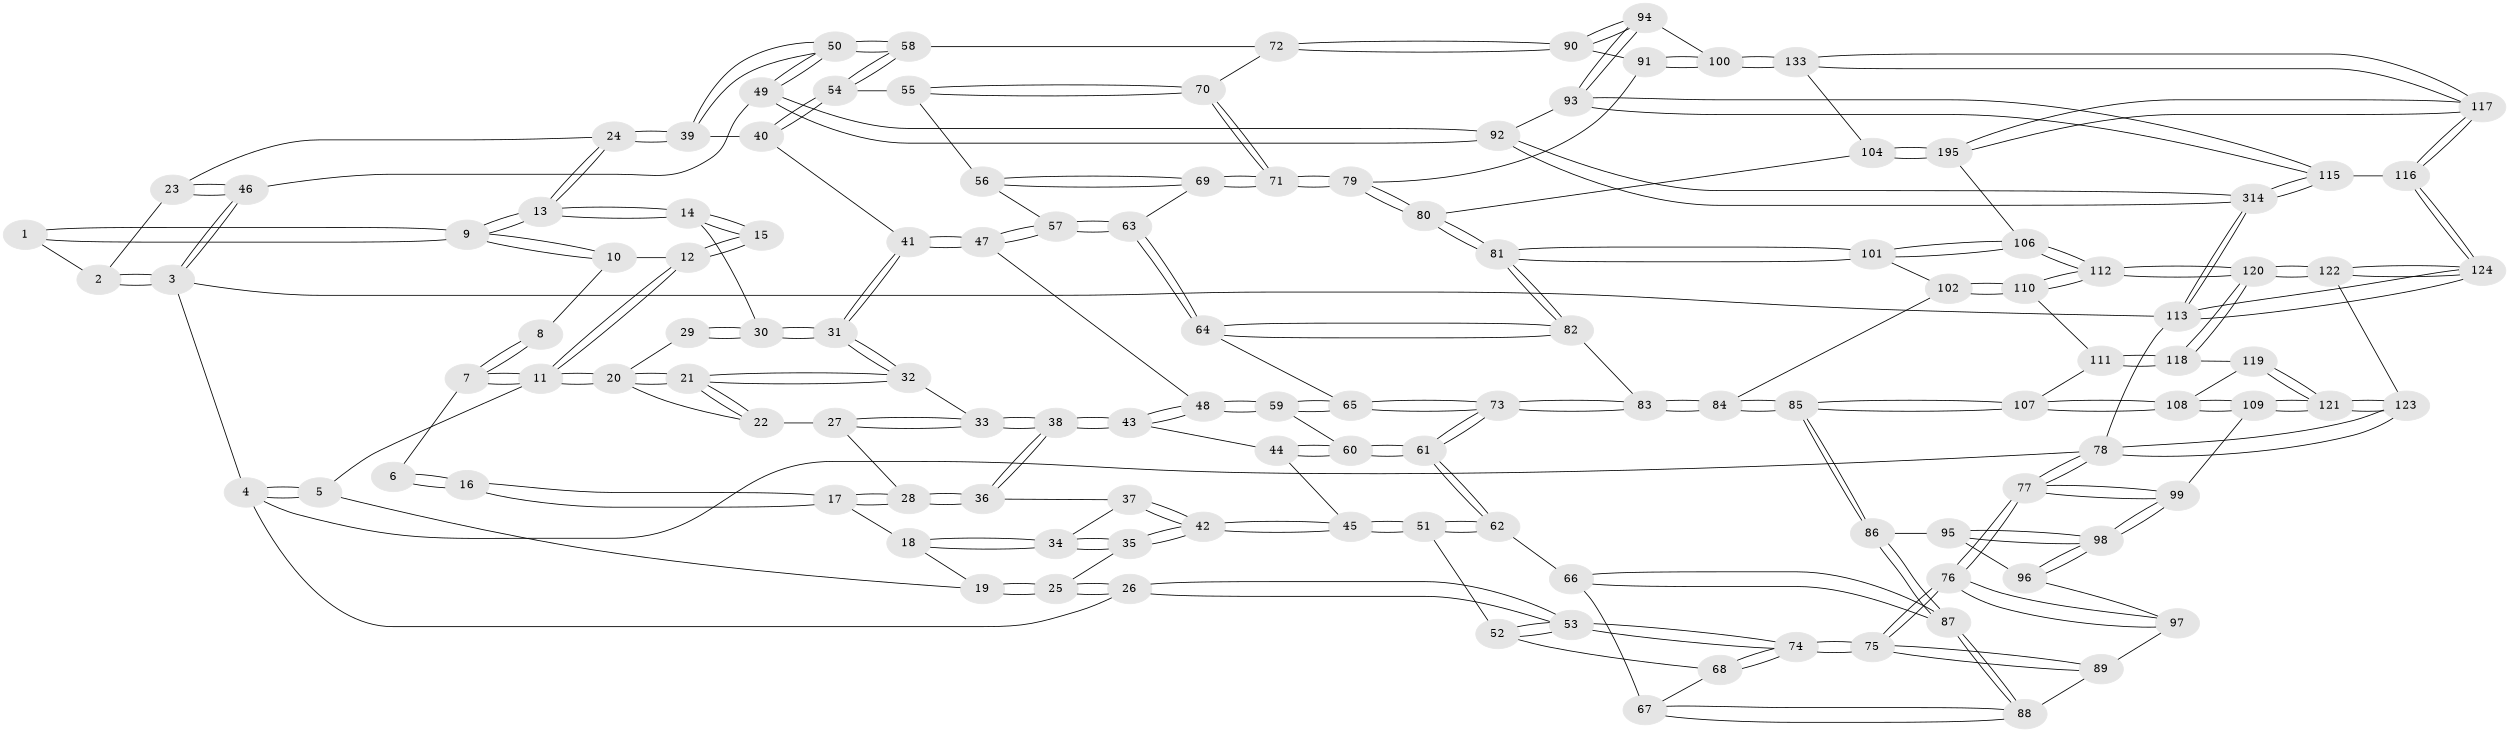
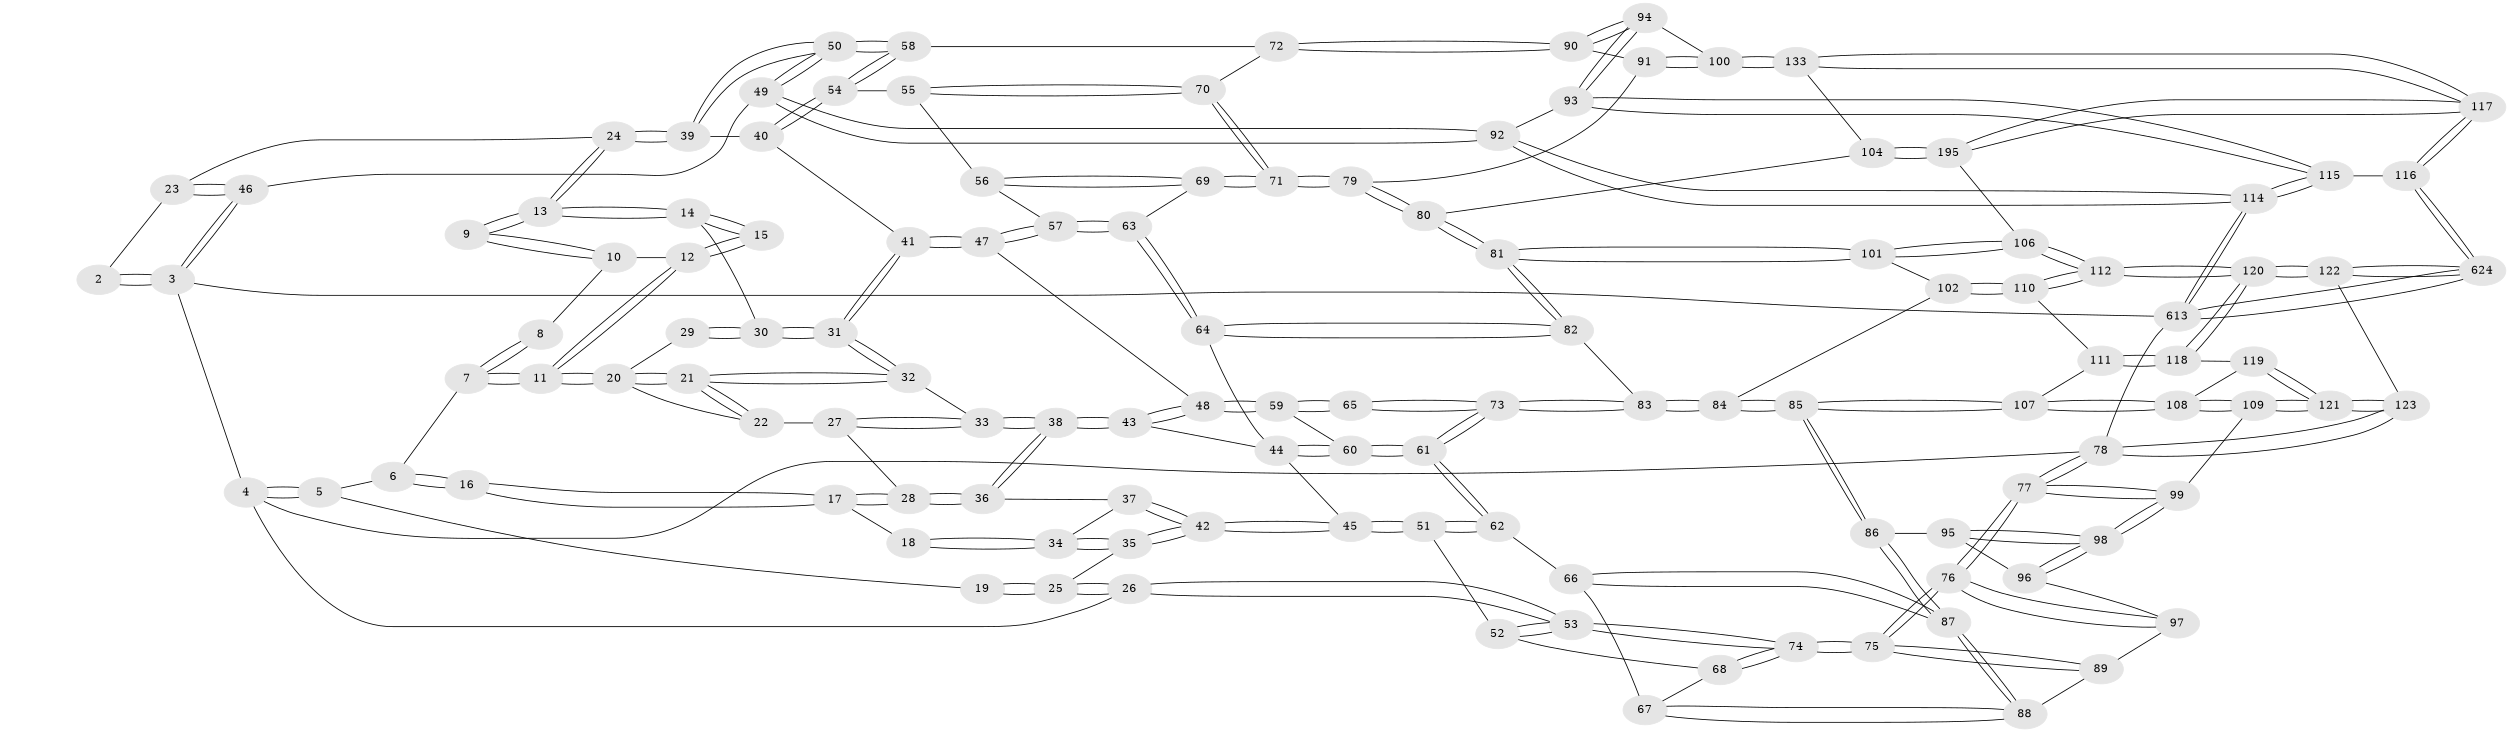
(2254, 199) -> (2254, 199)
(25, 235) -> none
(2482, 271) -> (2482, 271)
(2178, 317) -> (2178, 317)
(1277, 368) -> (1233, 394)
(421, 431) -> (357, 485)
(946, 566) -> none
